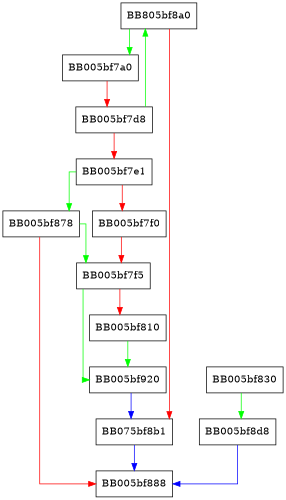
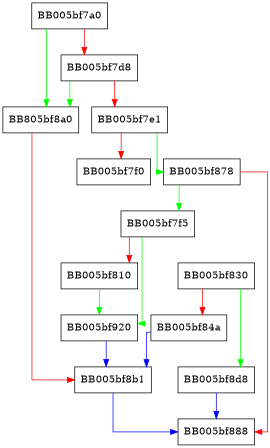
(130, 38) -> (46, 64)
(121, 246) -> none
none -> (189, 328)
(134, 432) -> (113, 380)
